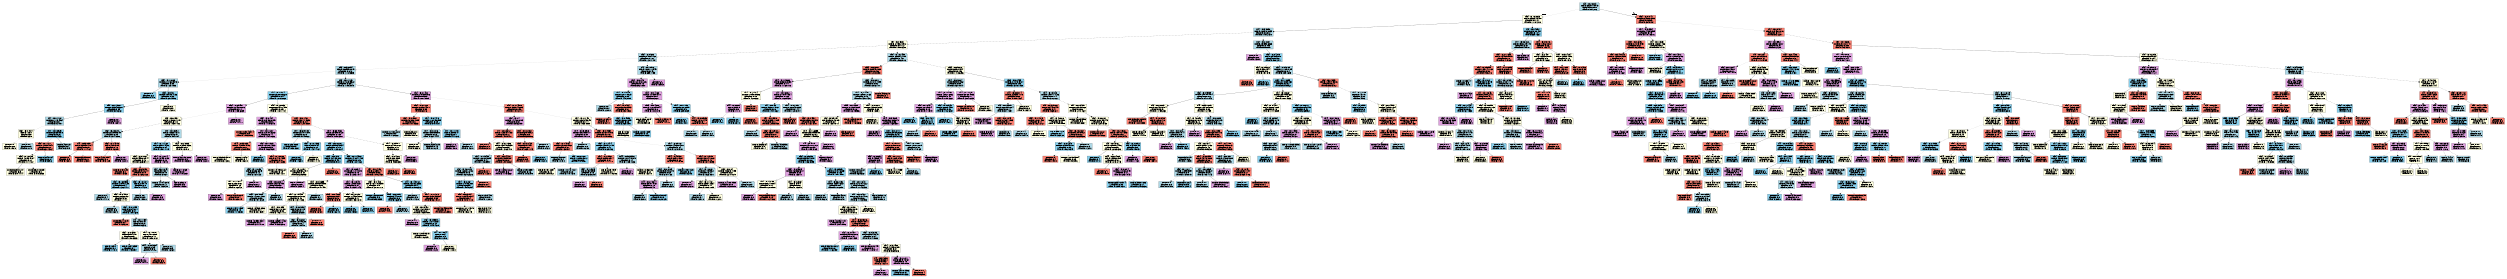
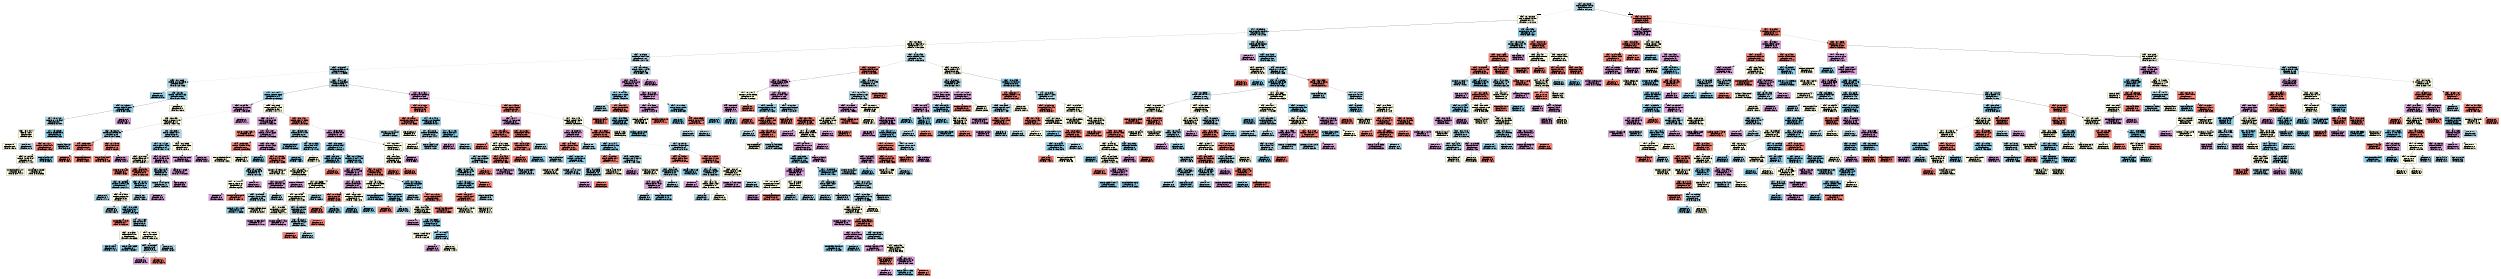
none -> (1521, 96)
